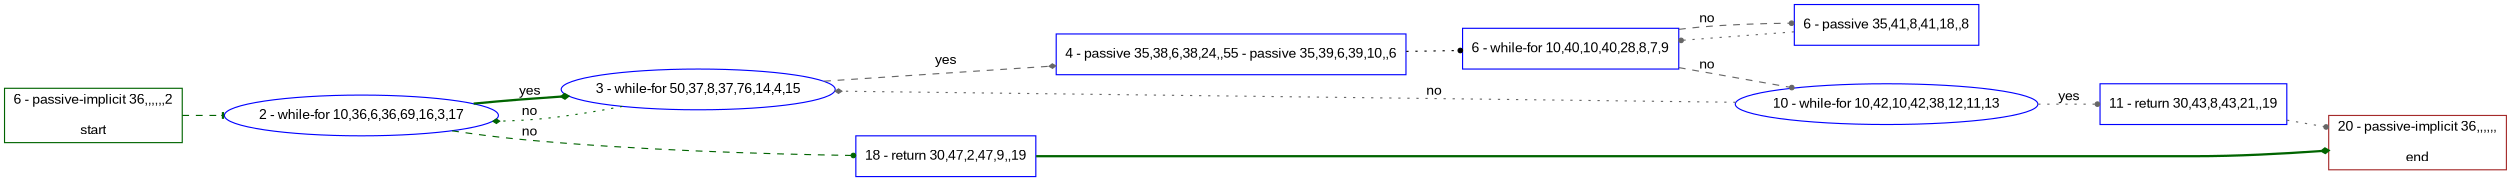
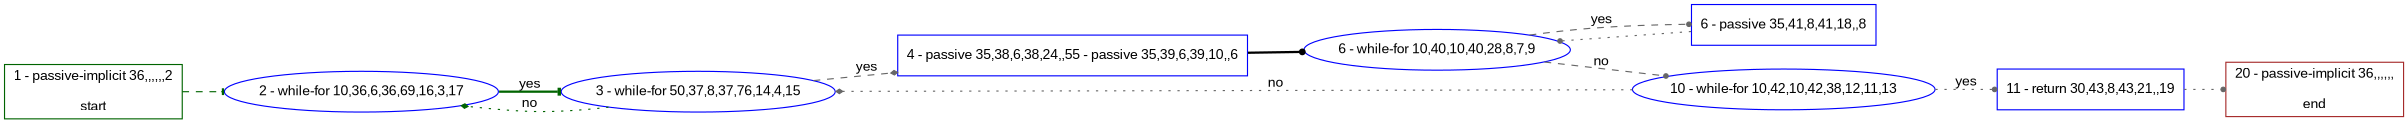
(1707, 19) -> (1601, 20)
(1571, 49) -> (1437, 50)
(1432, 51) -> (1274, 52)
(517, 100) -> (528, 92)
(93, 115) -> (93, 92)
(946, 156) -> none
